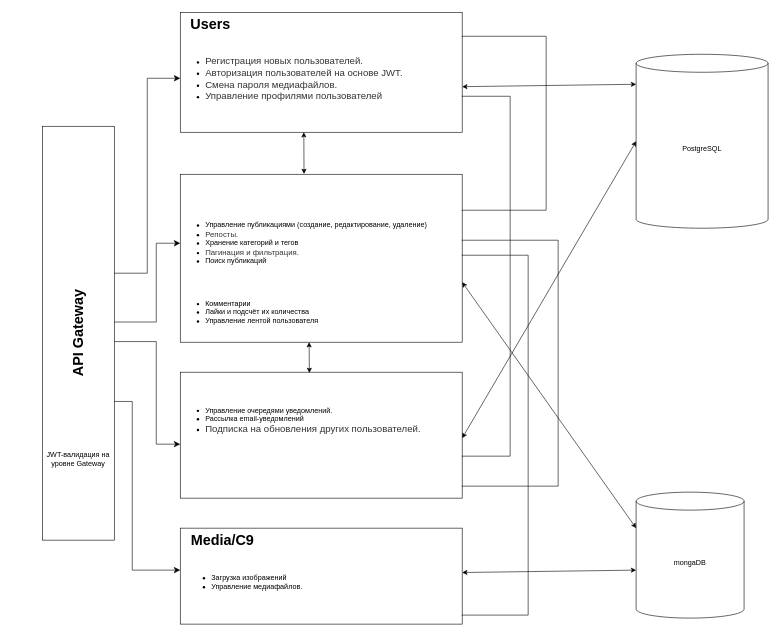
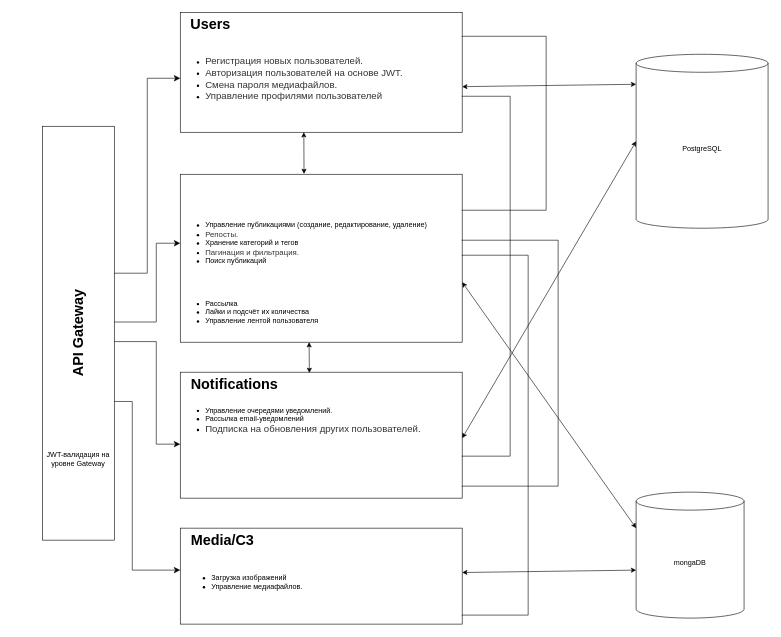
(240, 312) -> (240, 312)
none -> (234, 384)
(223, 540) -> (223, 540)
